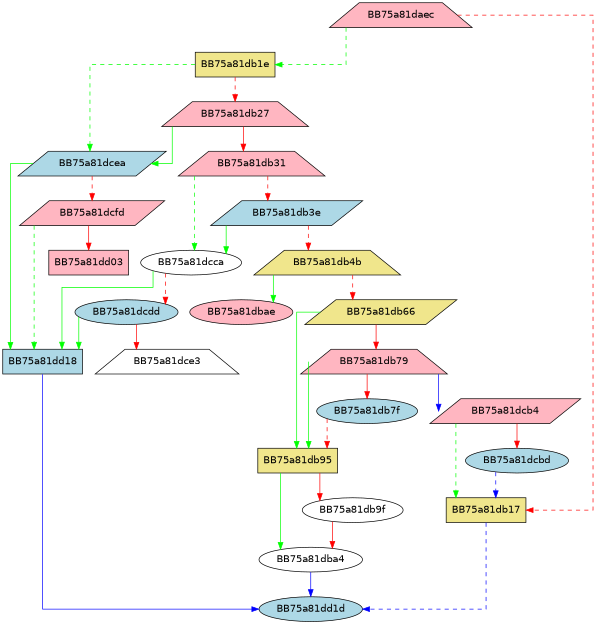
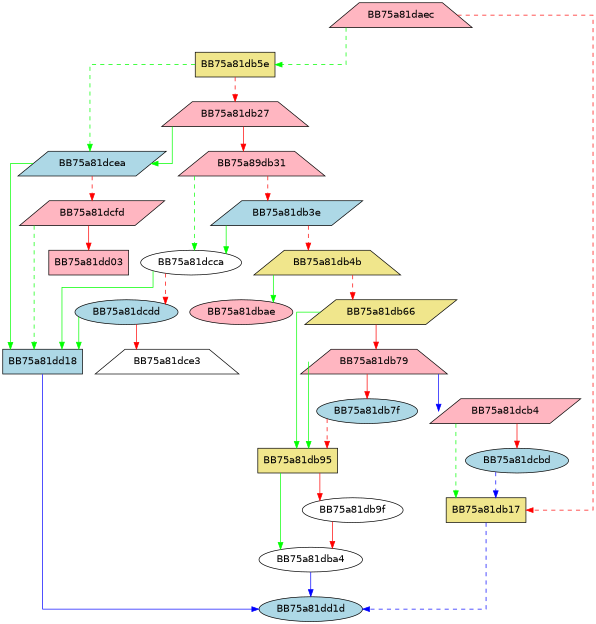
(235, 65) -> (235, 65)
(252, 164) -> (252, 164)
